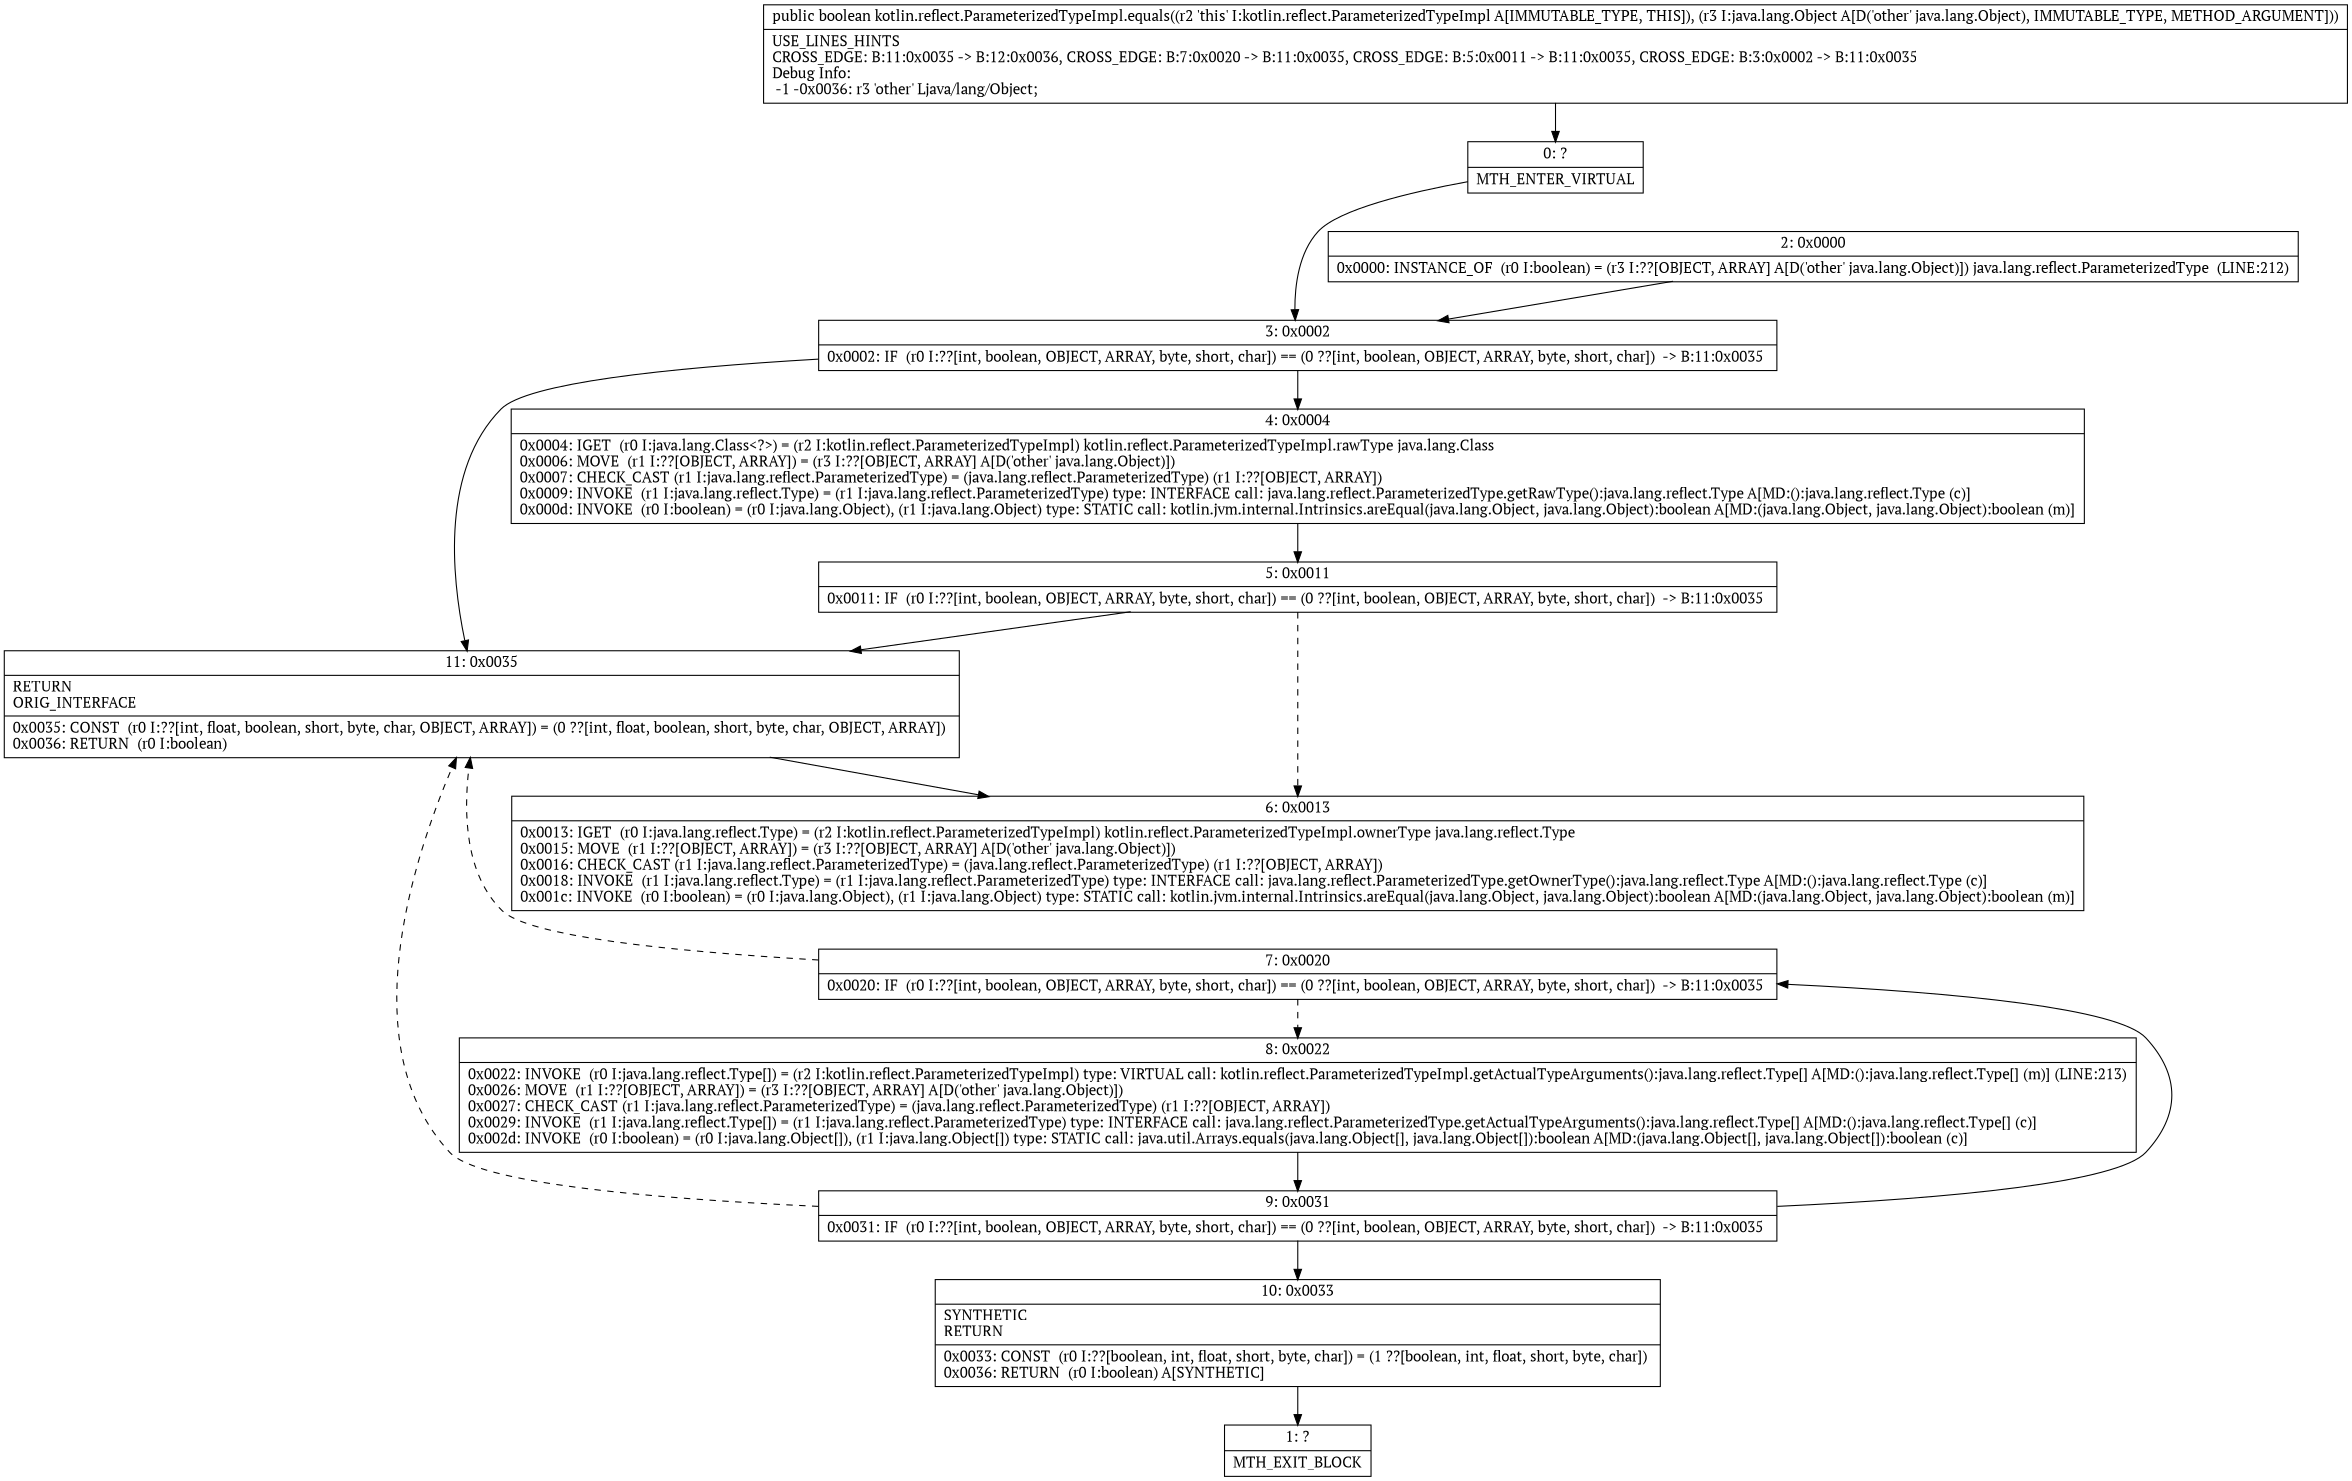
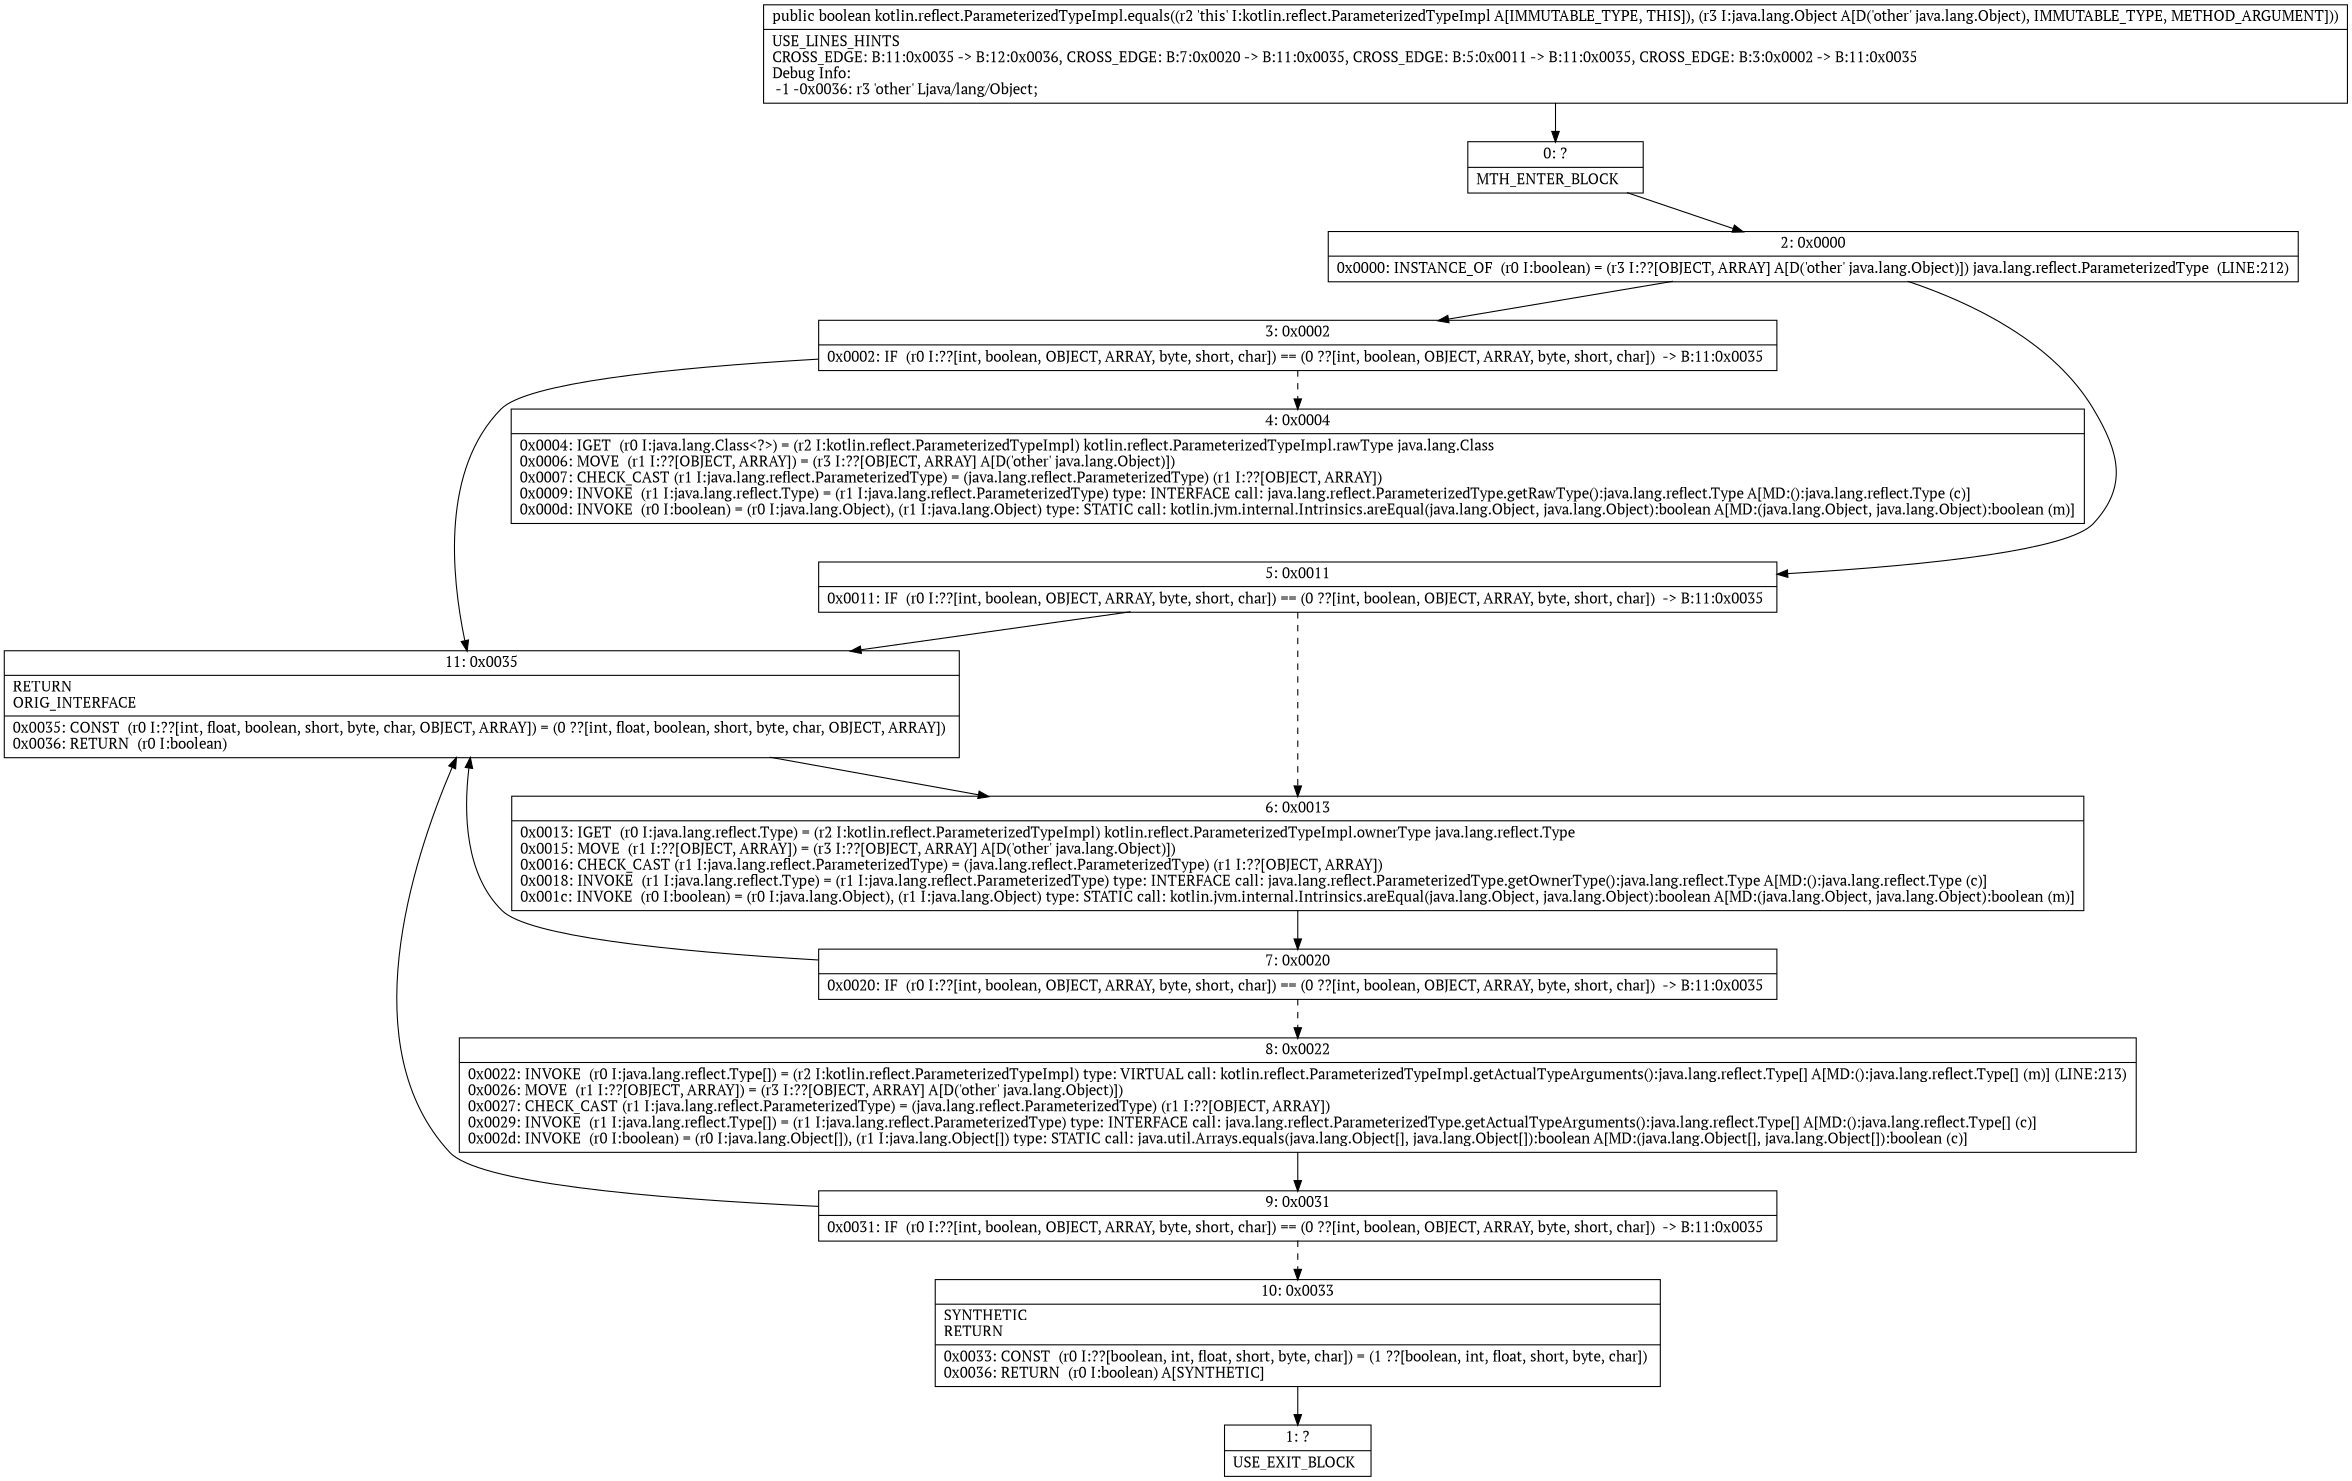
(1556, 180) -> (1547, 180)
(1351, 212) -> (1680, 211)
(1298, 385) -> (1298, 385)
(1298, 537) -> (2106, 506)
(583, 937) -> (583, 937)
(2171, 1100) -> (1298, 925)
(441, 1140) -> (441, 1140)
(1298, 1255) -> (1298, 1255)
(1298, 1463) -> (1295, 1463)
